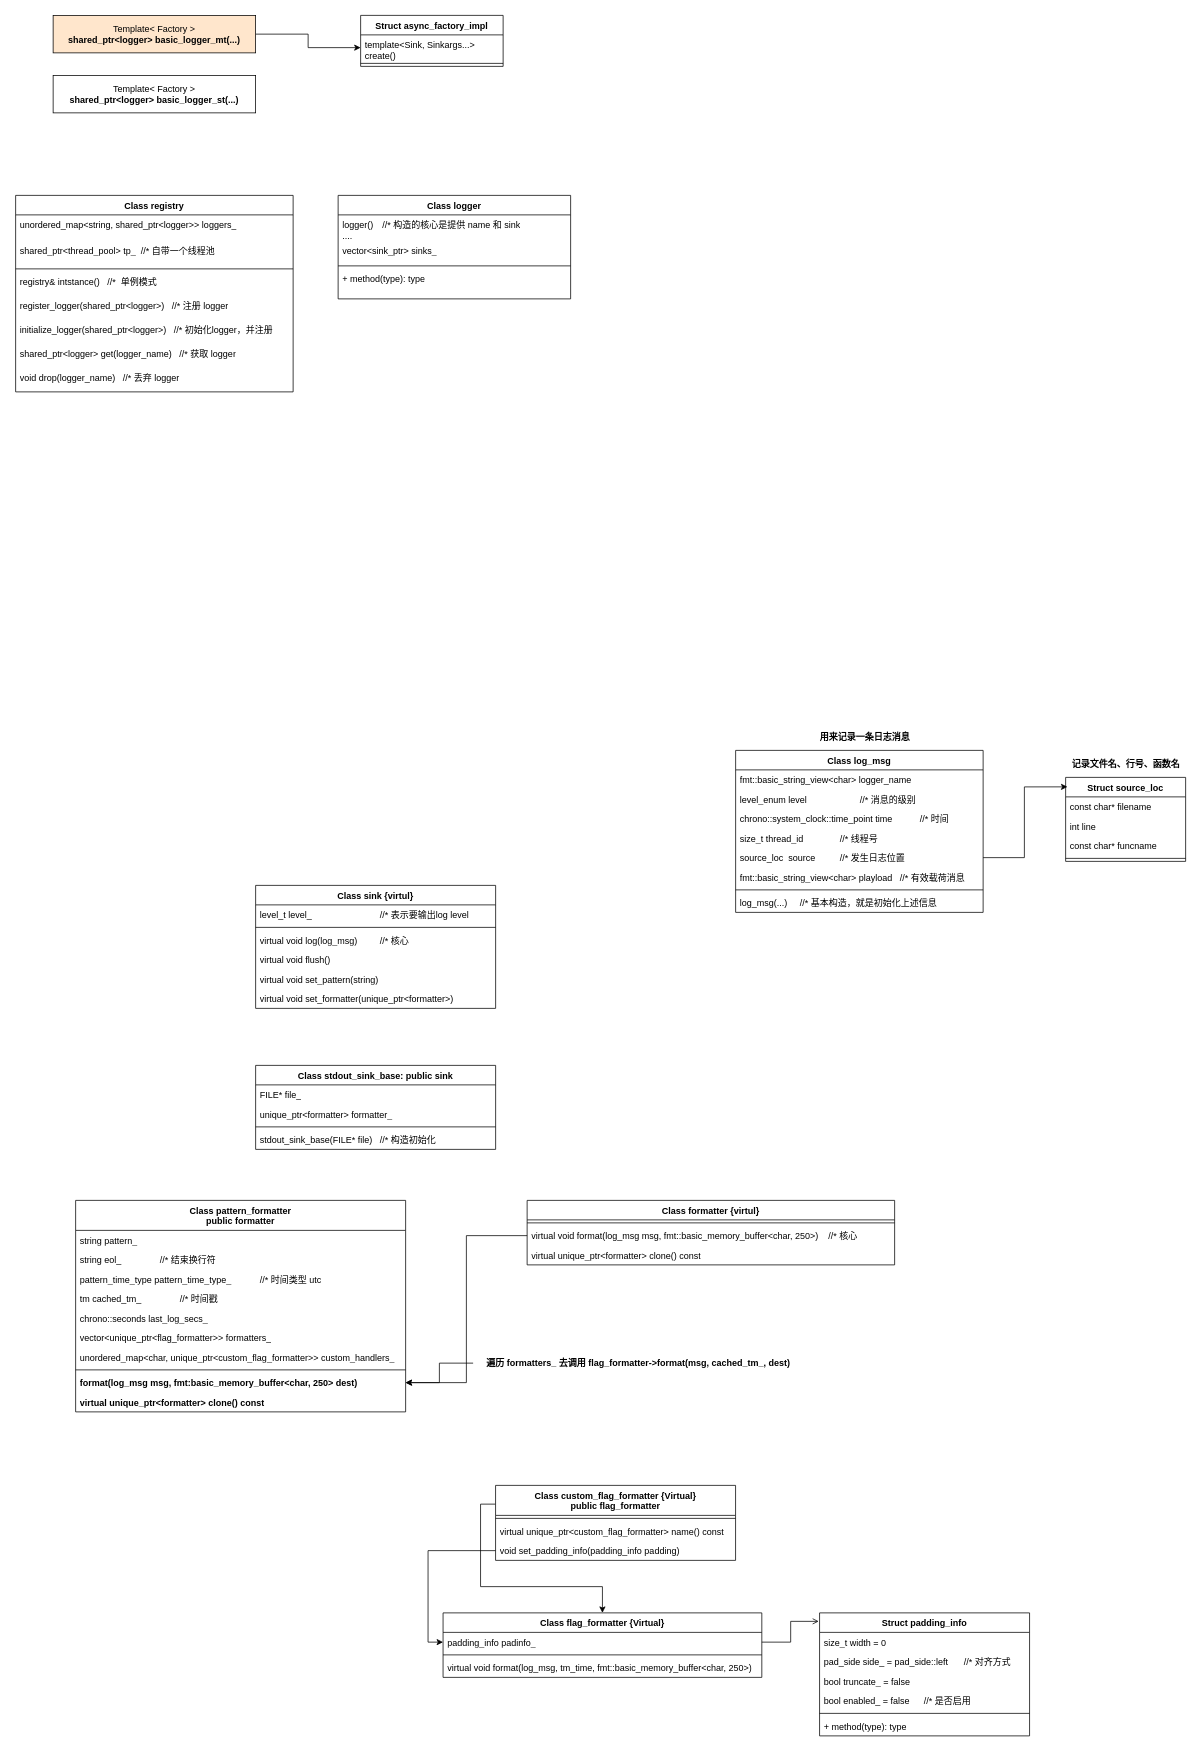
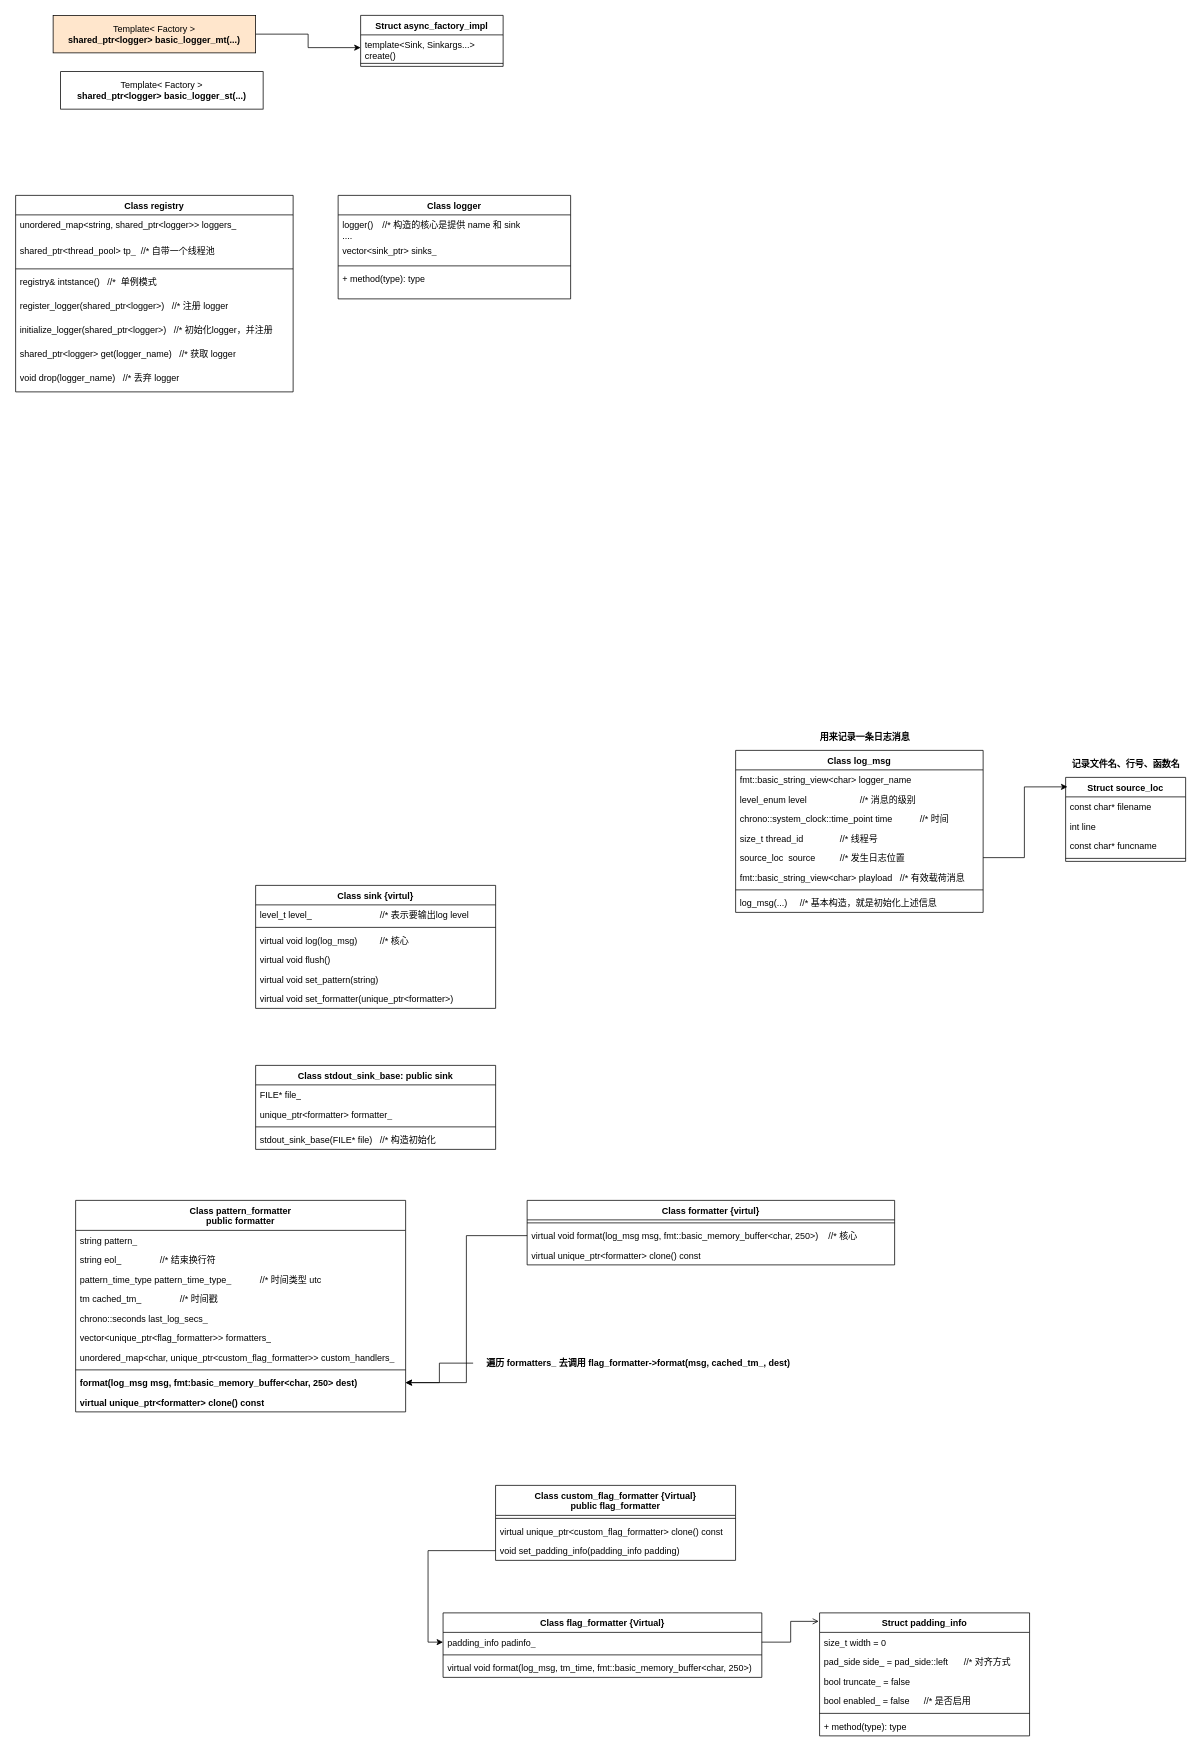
(154, 94) -> (162, 90)
(616, 1537) -> (616, 1537)
(510, 1587) -> none
